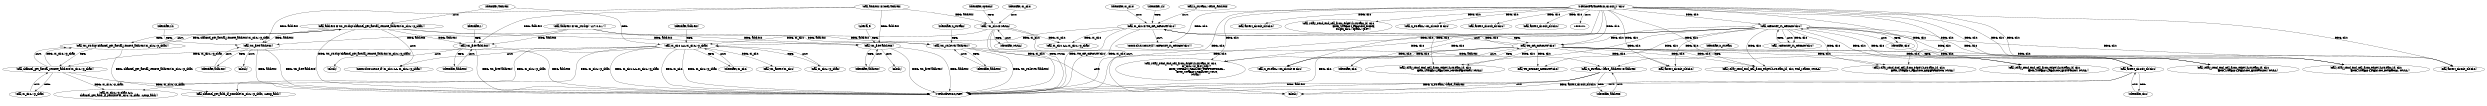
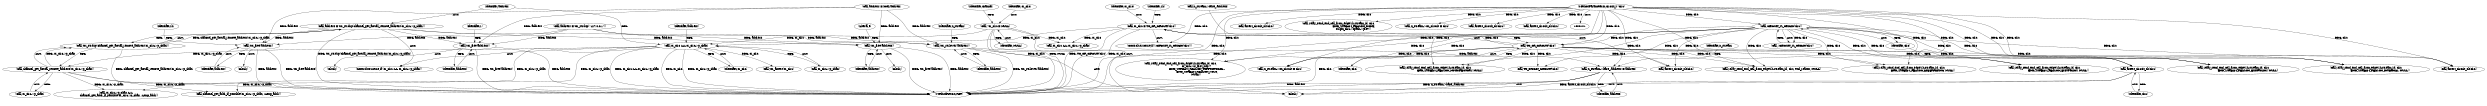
(981, 7) -> (981, 7)
(944, 14) -> (909, 30)
(1177, 15) -> (1418, 36)
none -> (497, 91)
